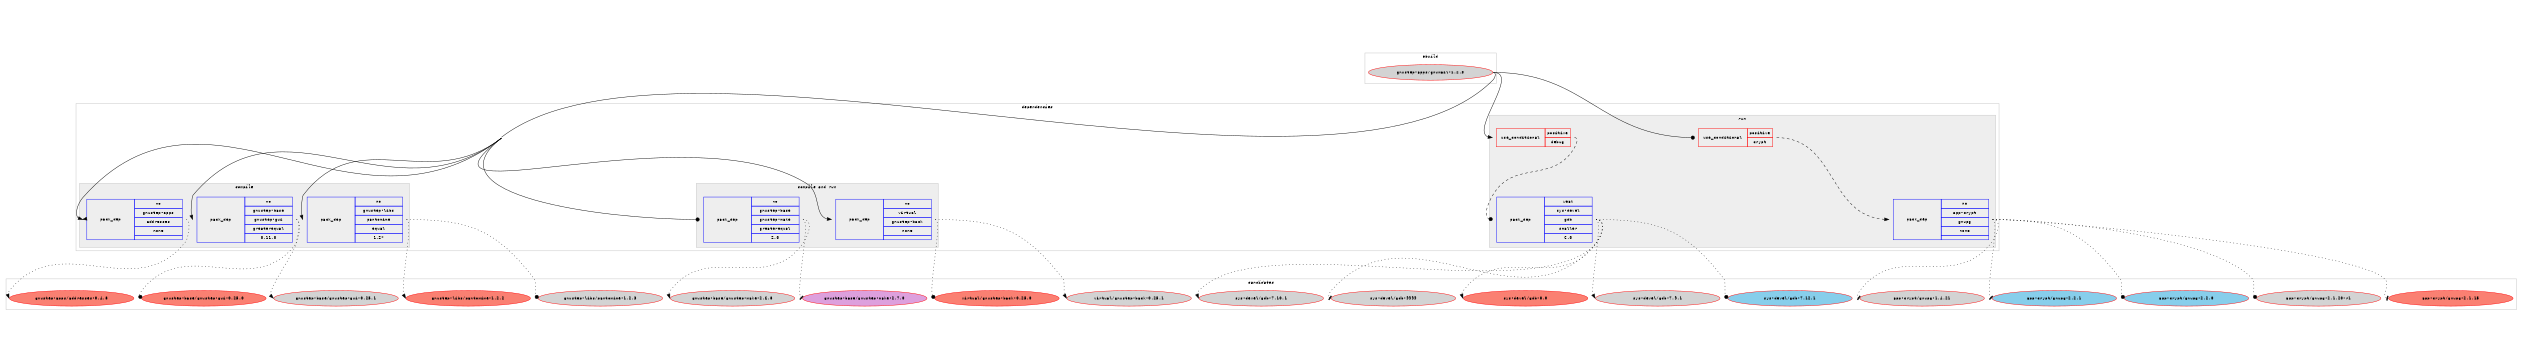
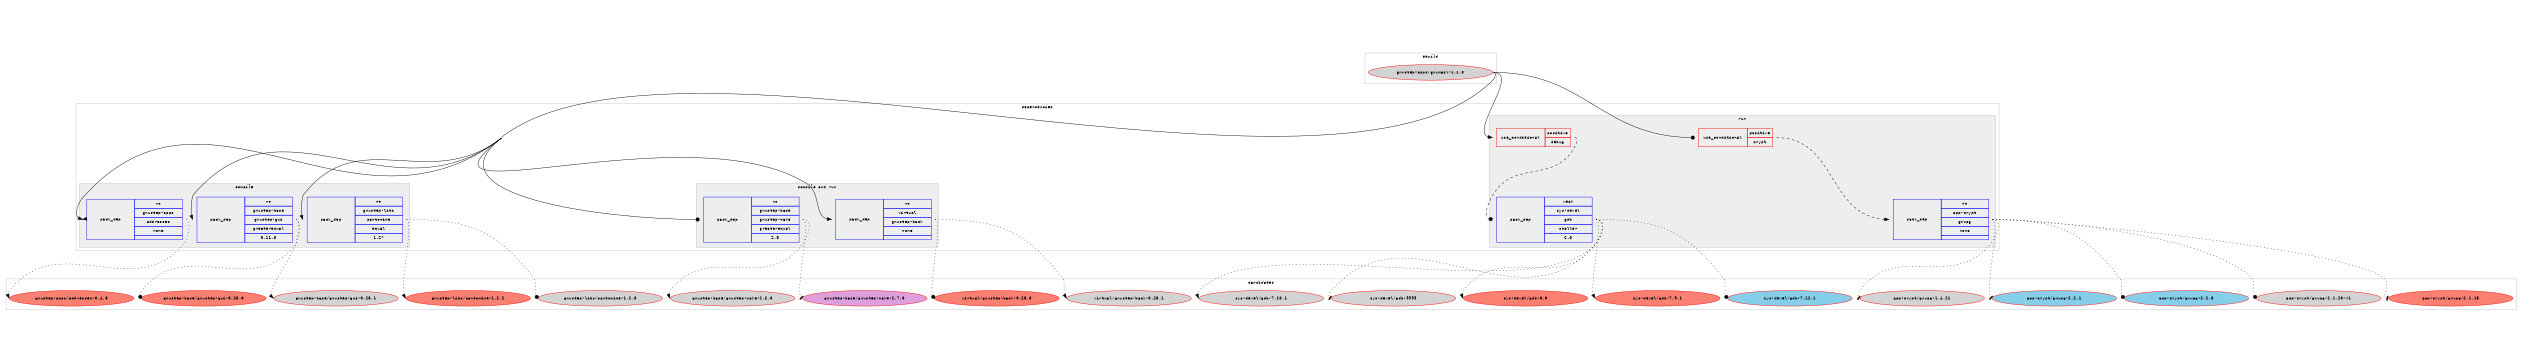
(1658, 298) -> (1658, 298)
